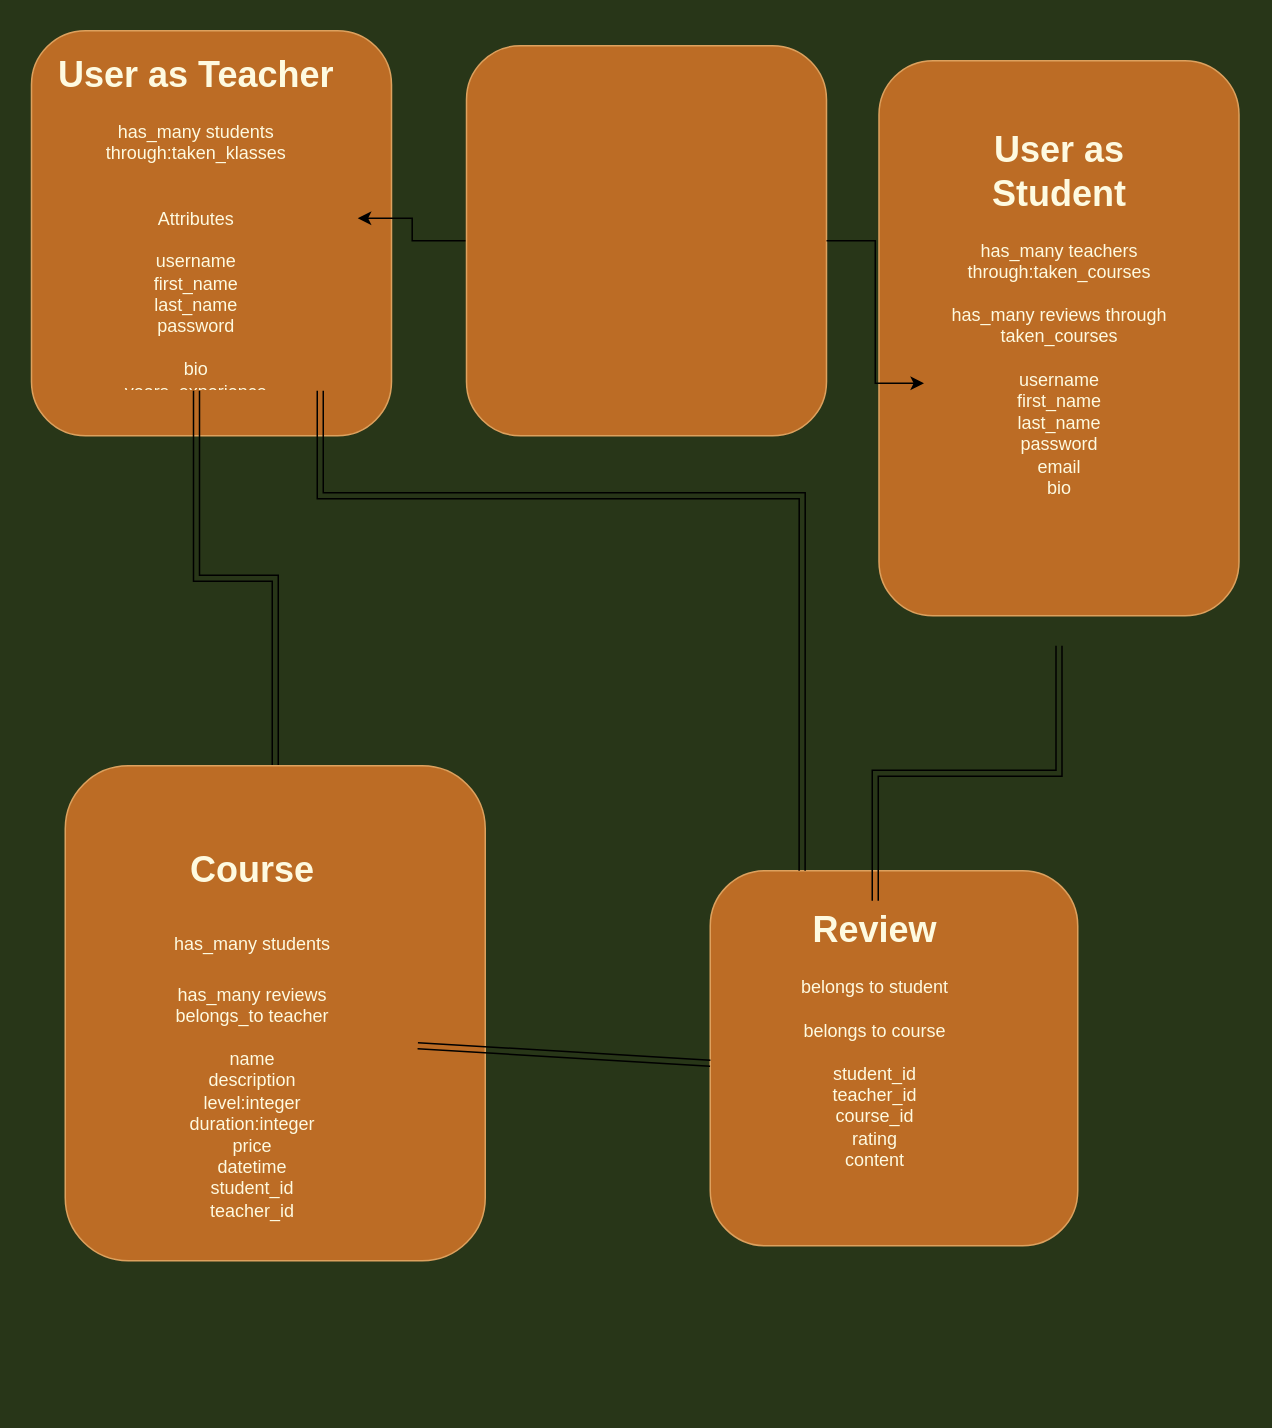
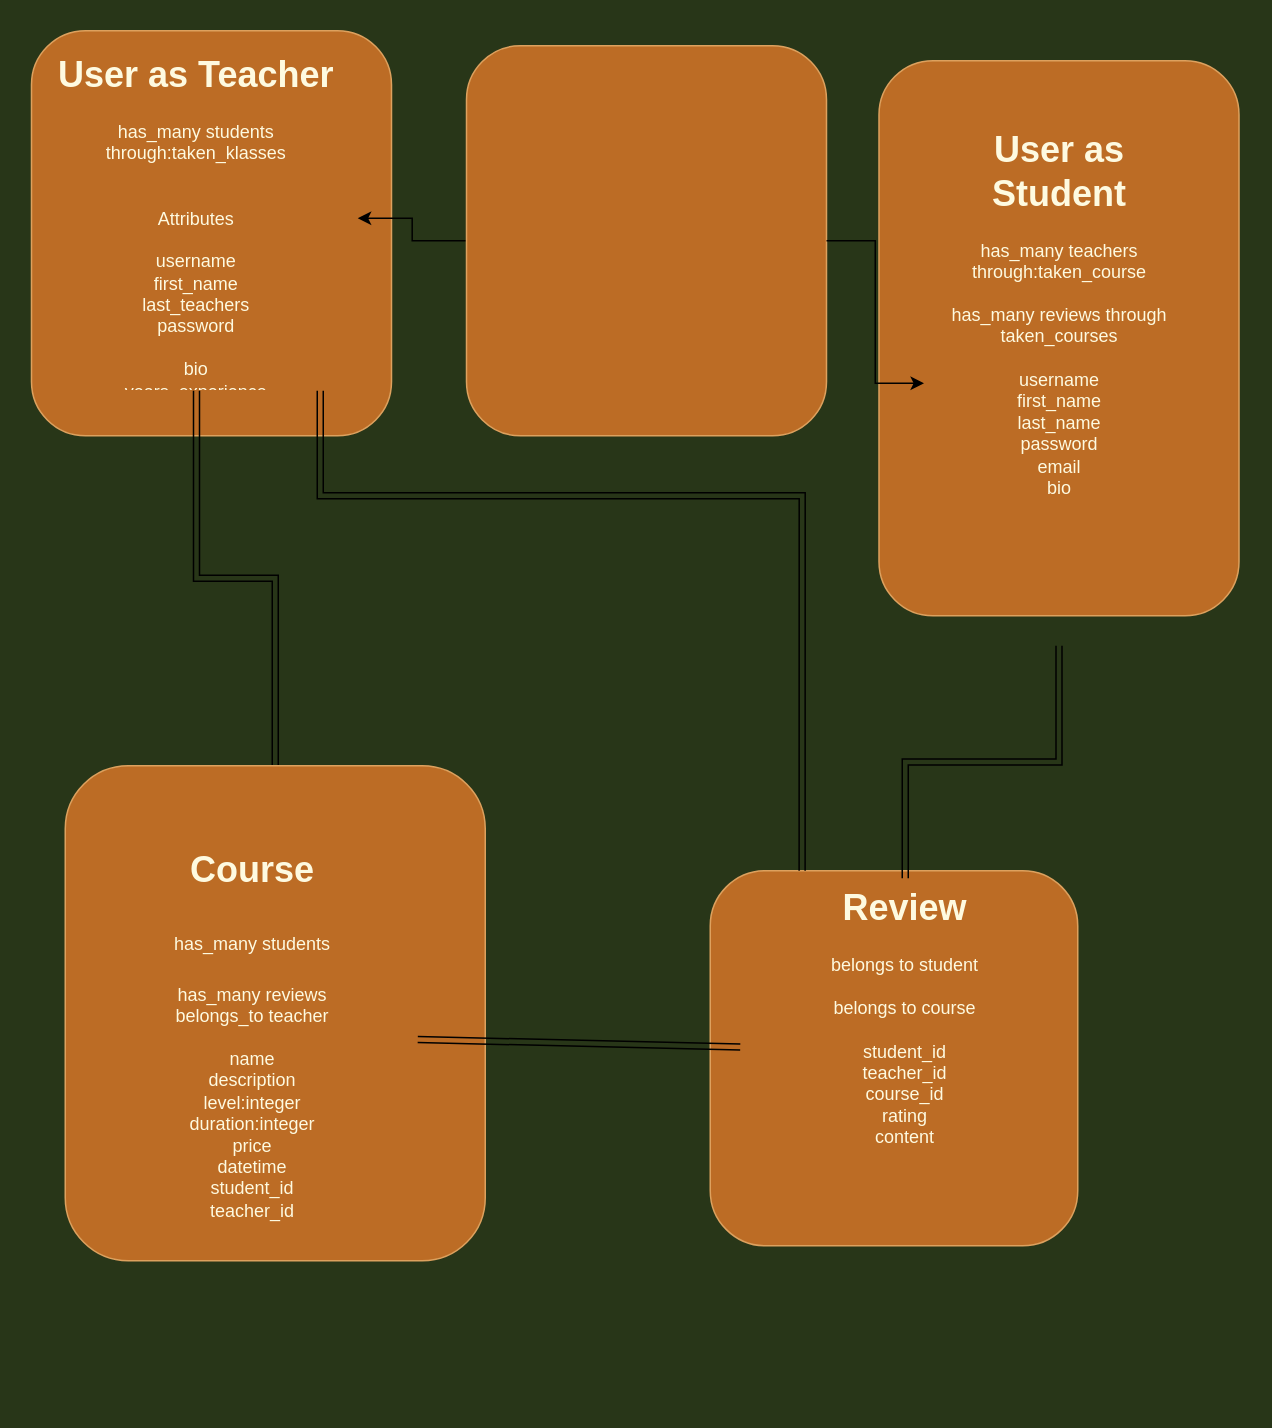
(197, 139) -> (197, 139)
(1060, 225) -> (1060, 225)
(875, 1073) -> (905, 1051)
